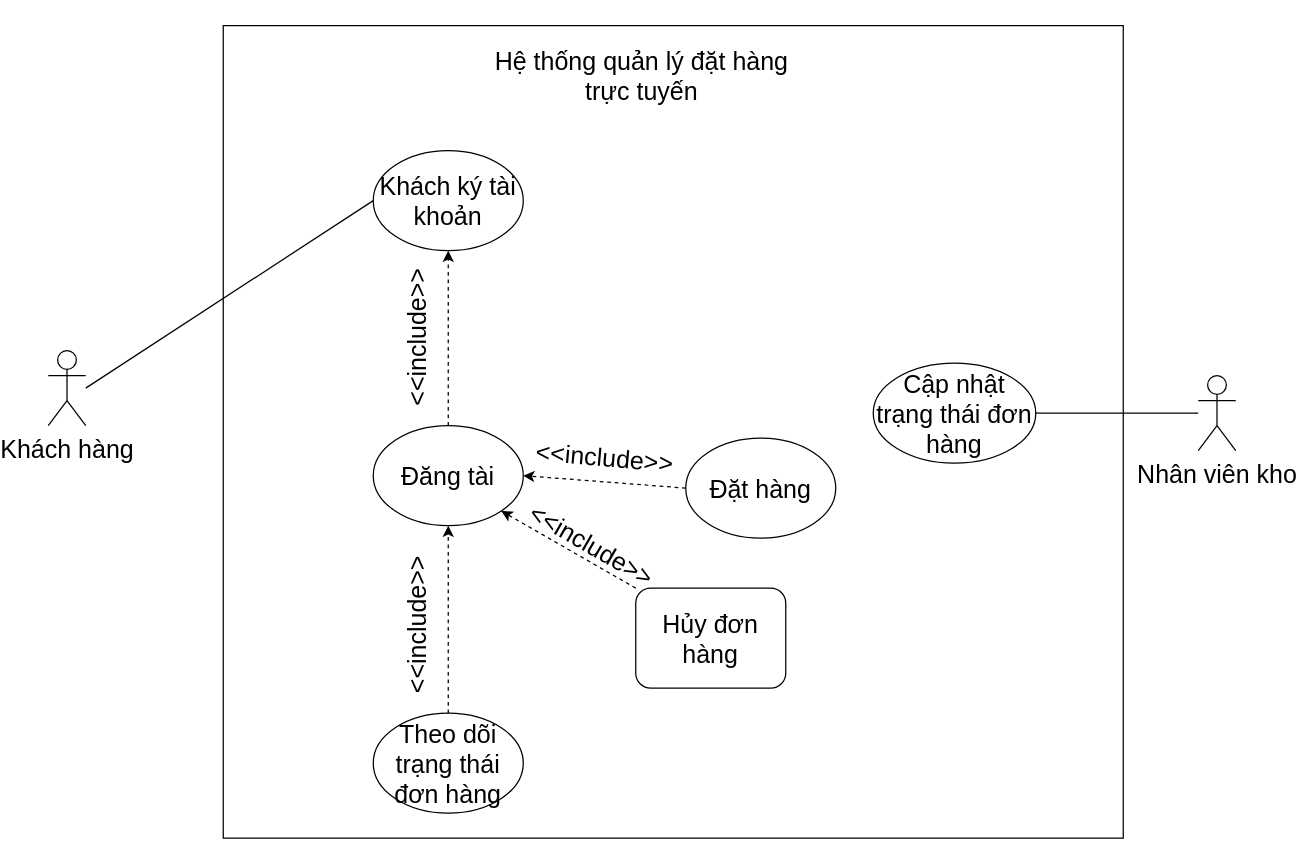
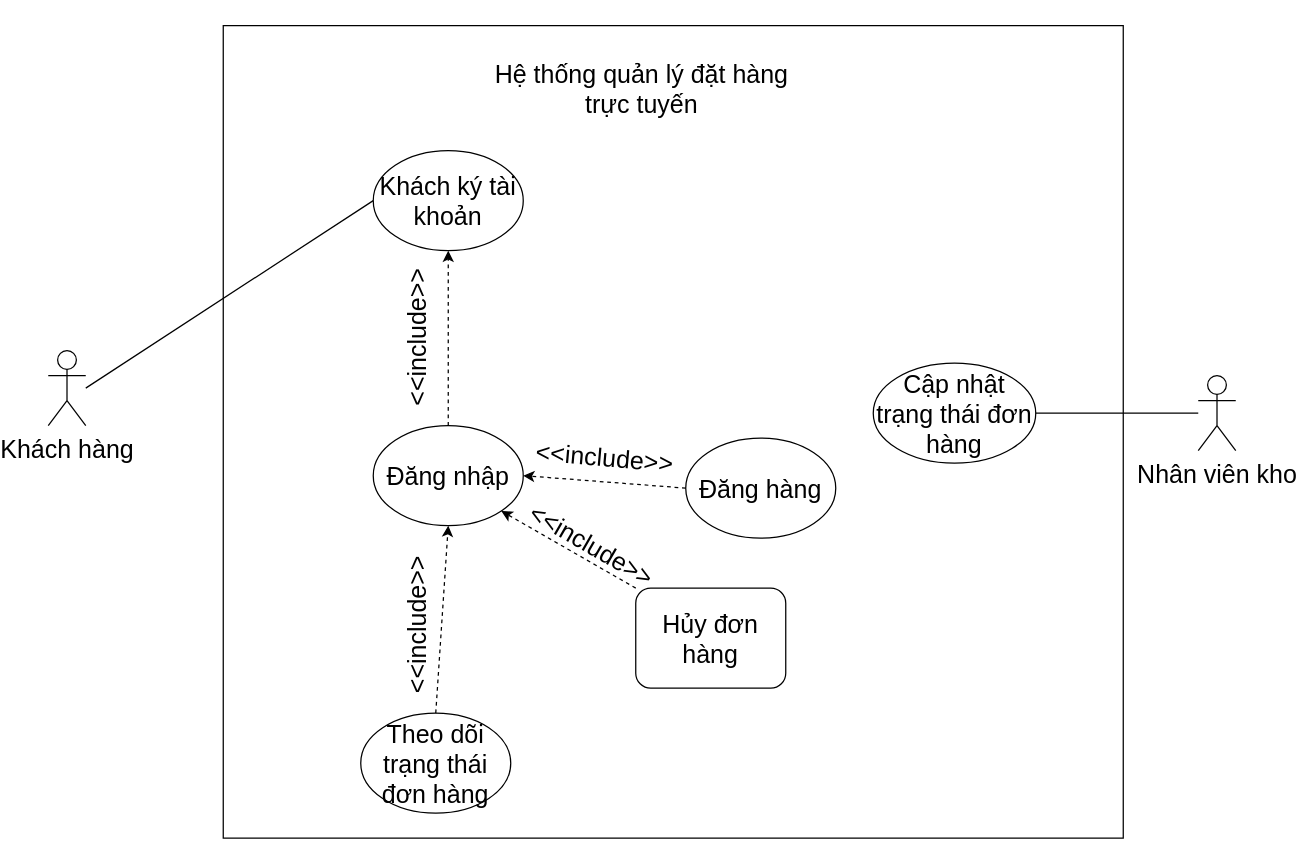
(642, 76) -> (642, 88)
(448, 476) -> (448, 476)
(761, 488) -> (761, 488)
(448, 763) -> (436, 763)
